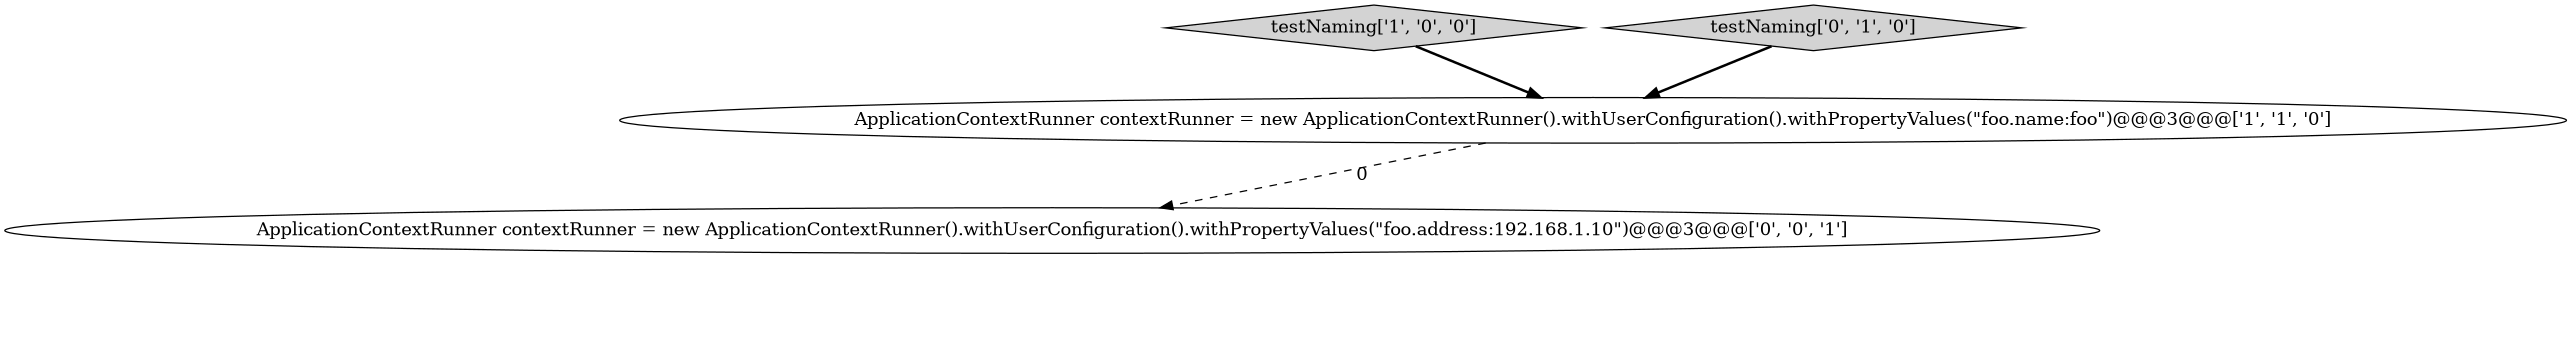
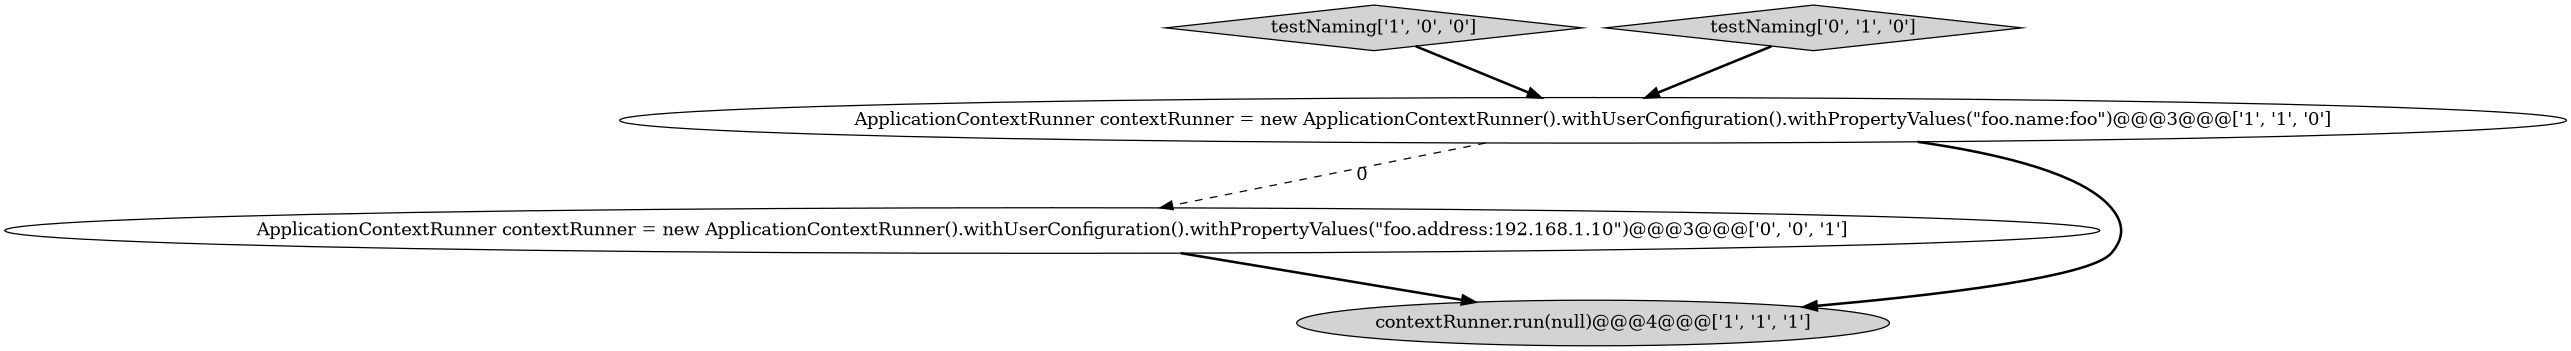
none -> (1593, 323)
